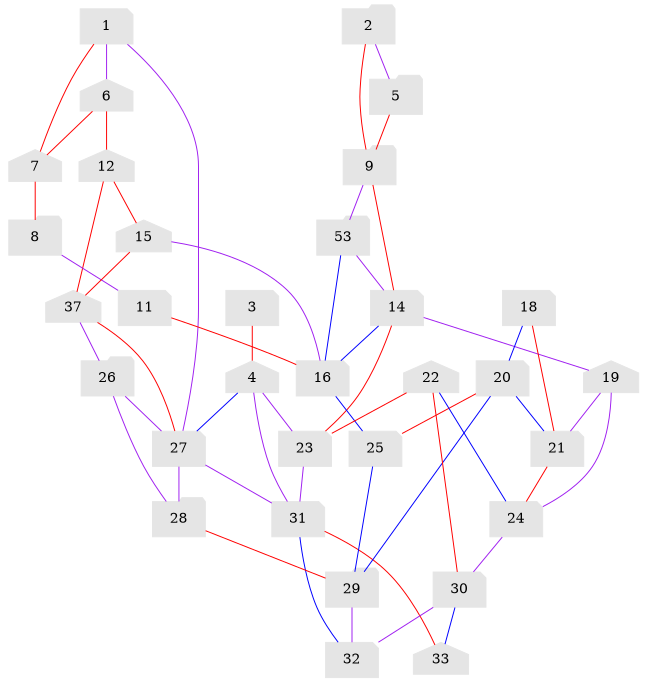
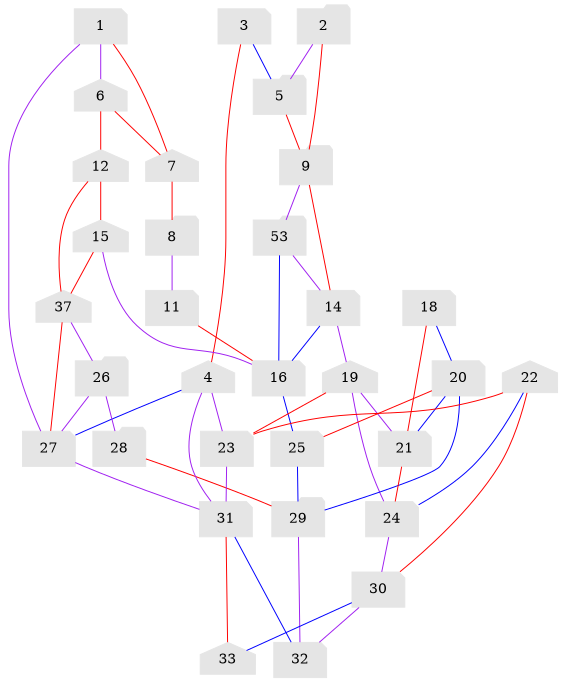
none -> (262, 62)
(366, 383) -> (293, 411)
(179, 484) -> none
